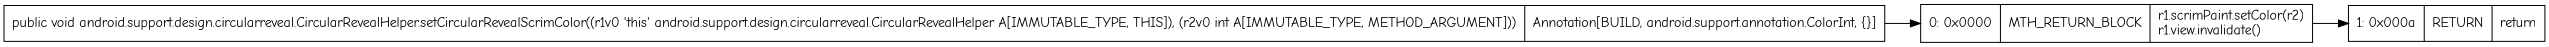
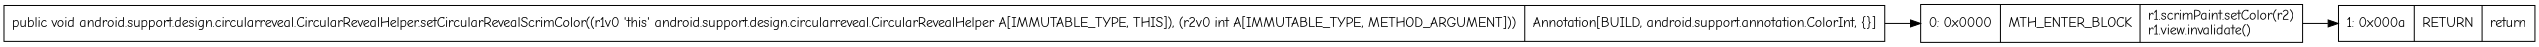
(2075, 23) -> (2070, 23)
